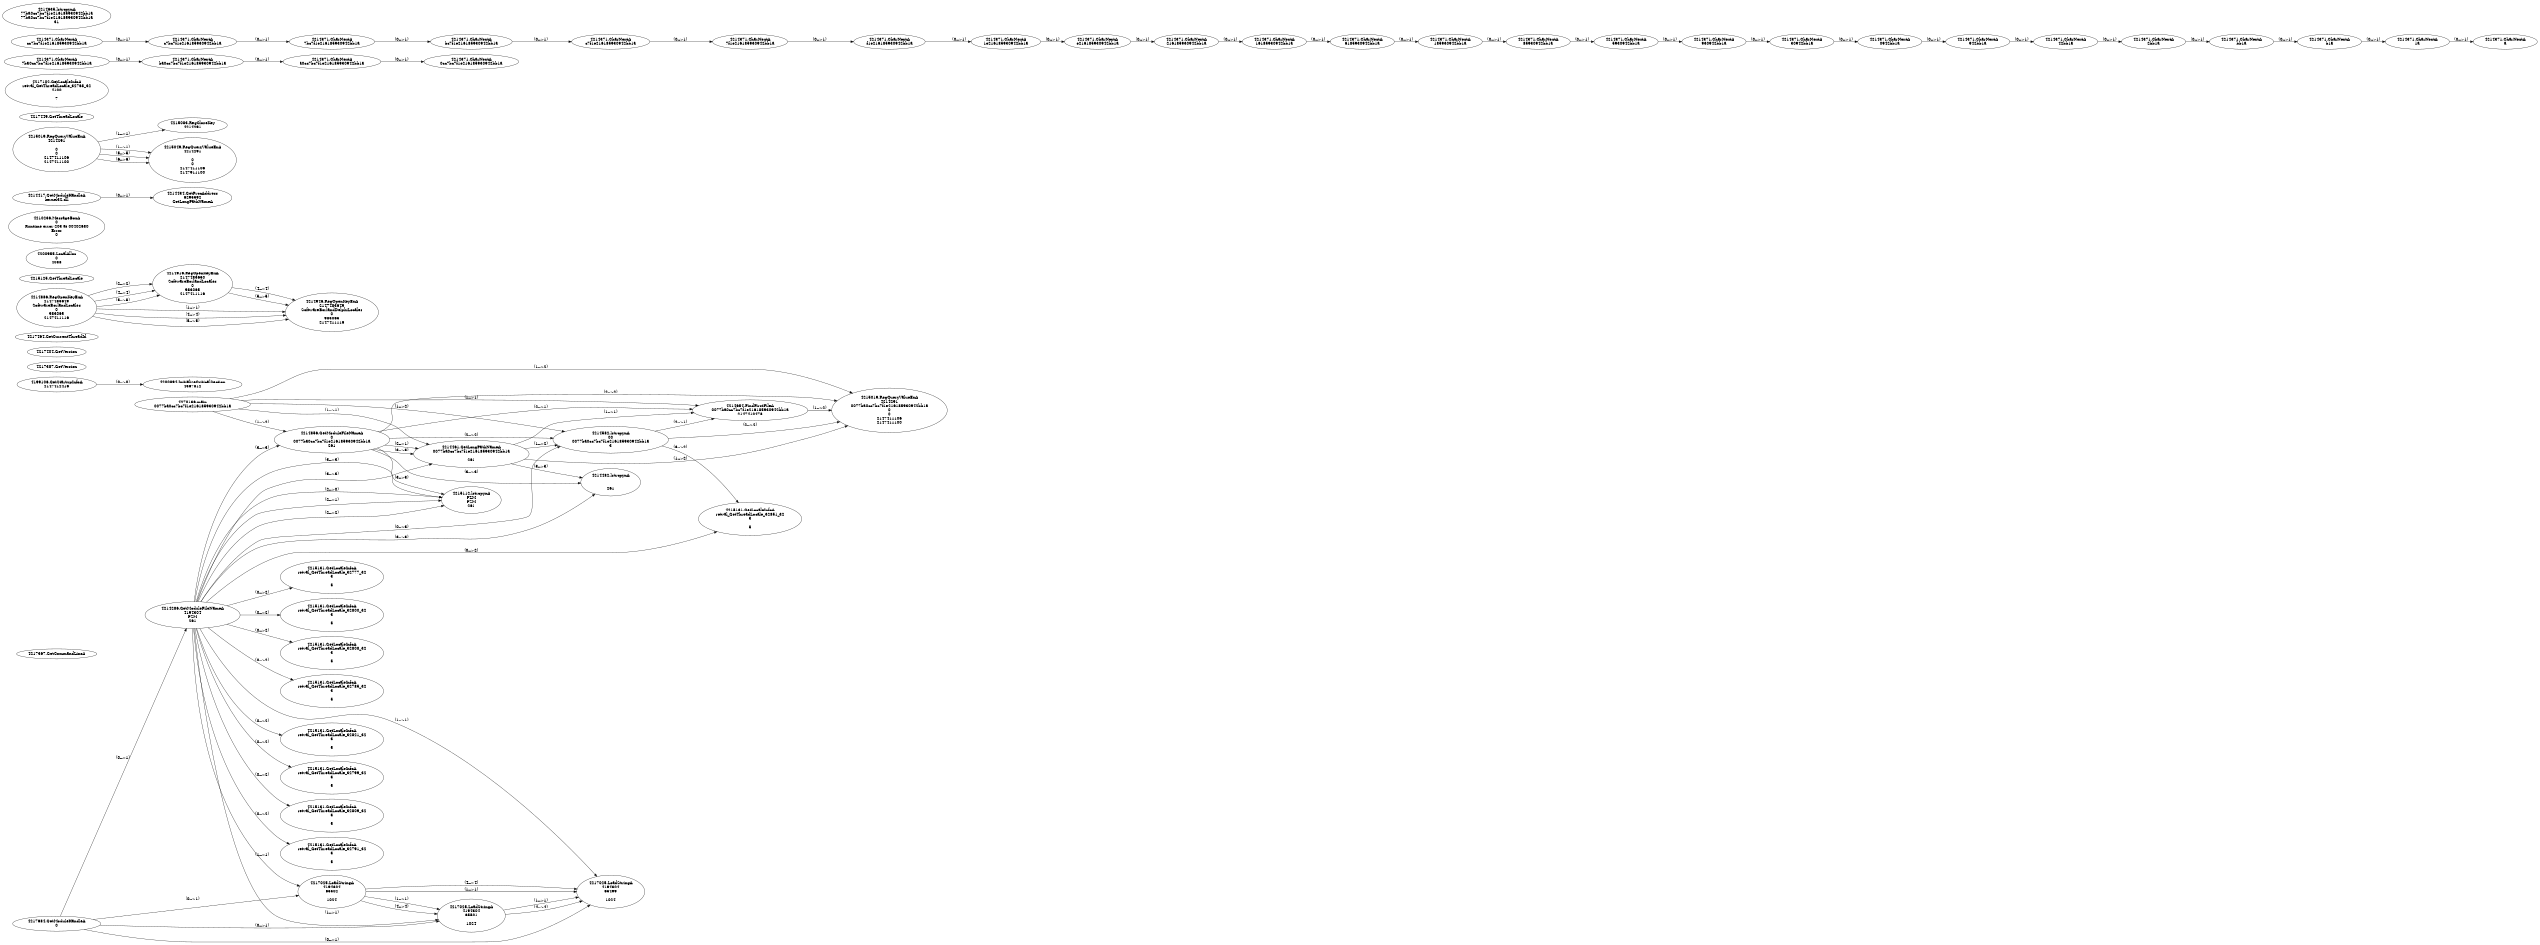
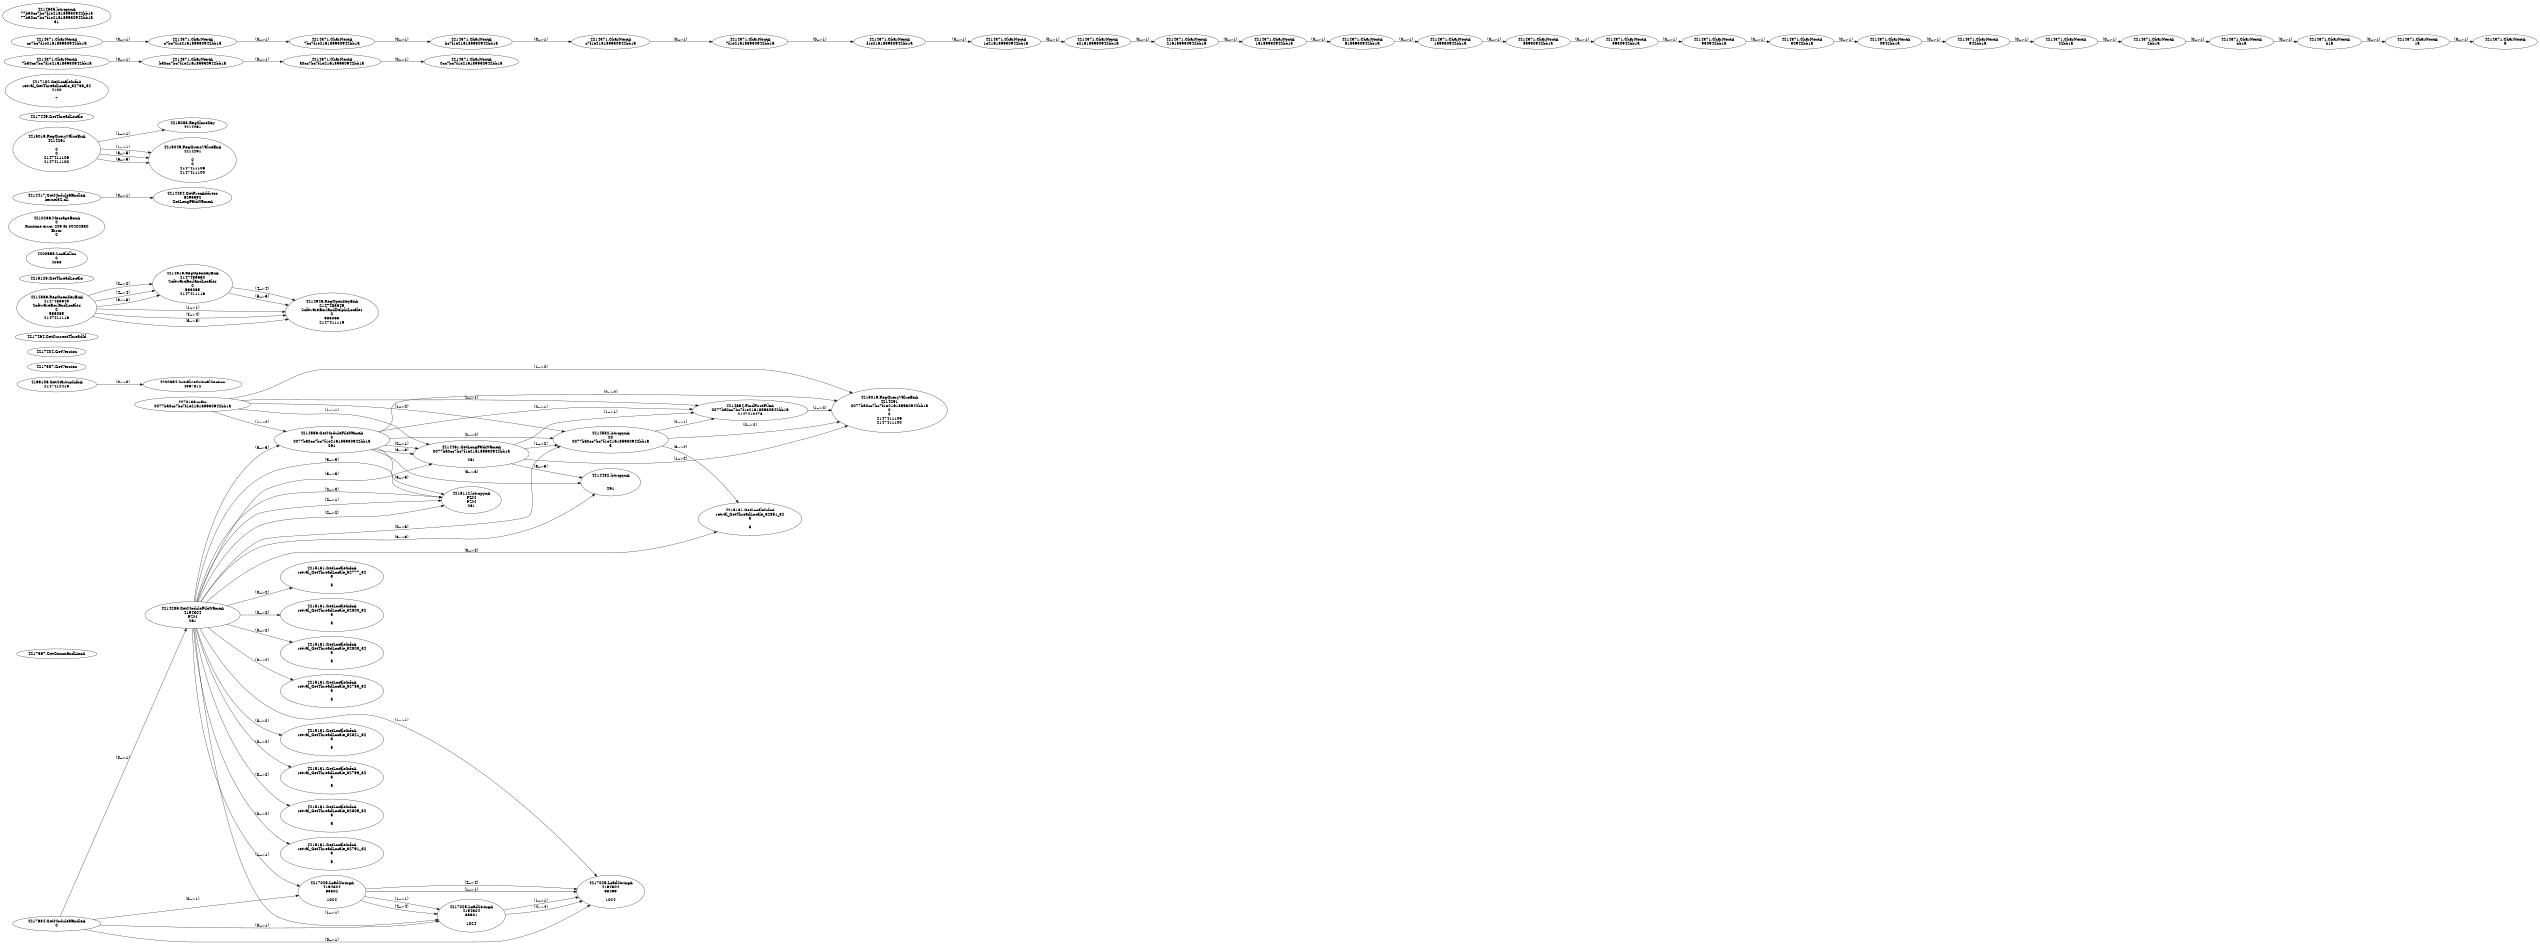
(193, 160) -> (193, 160)
